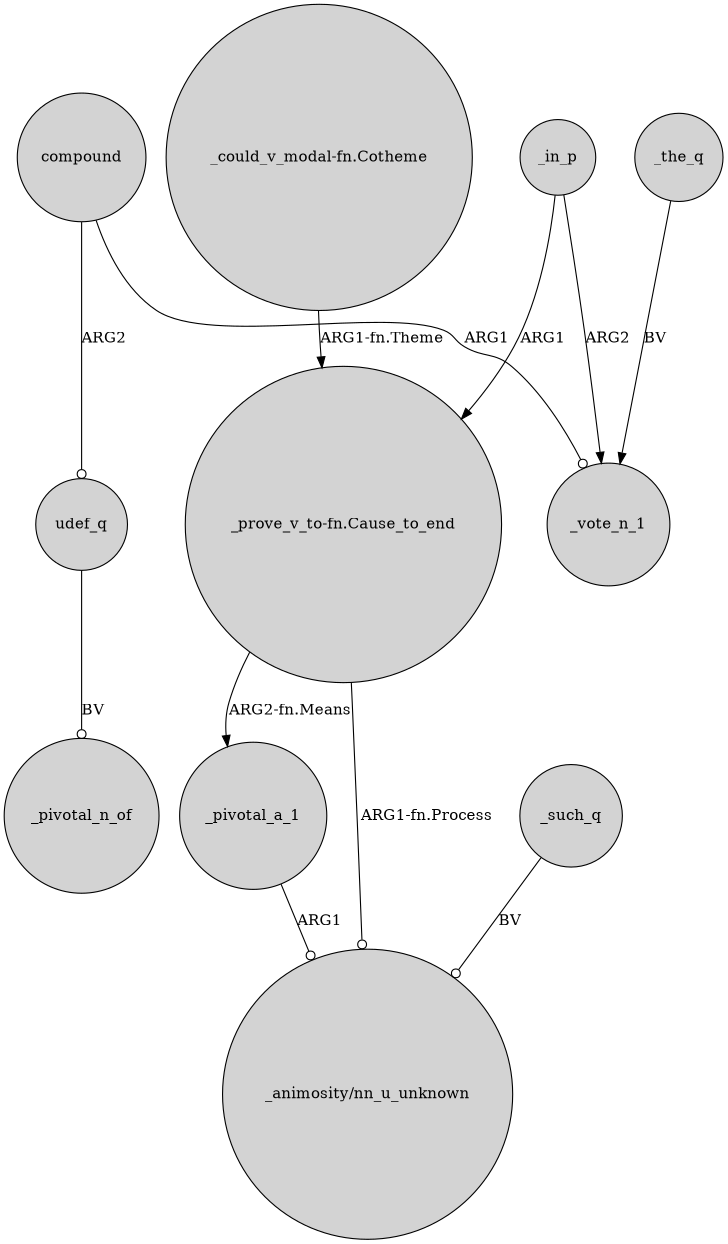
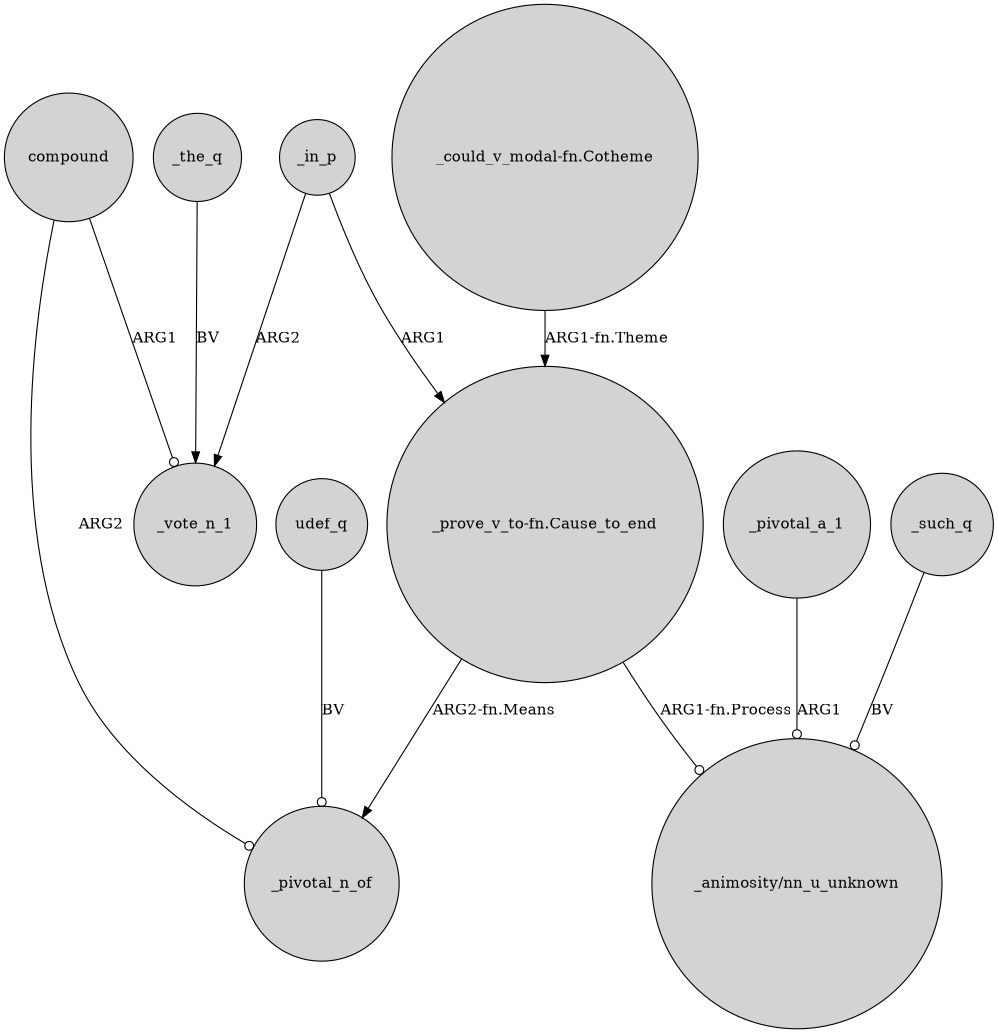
(82, 346) -> (43, 571)
(232, 692) -> (415, 734)
